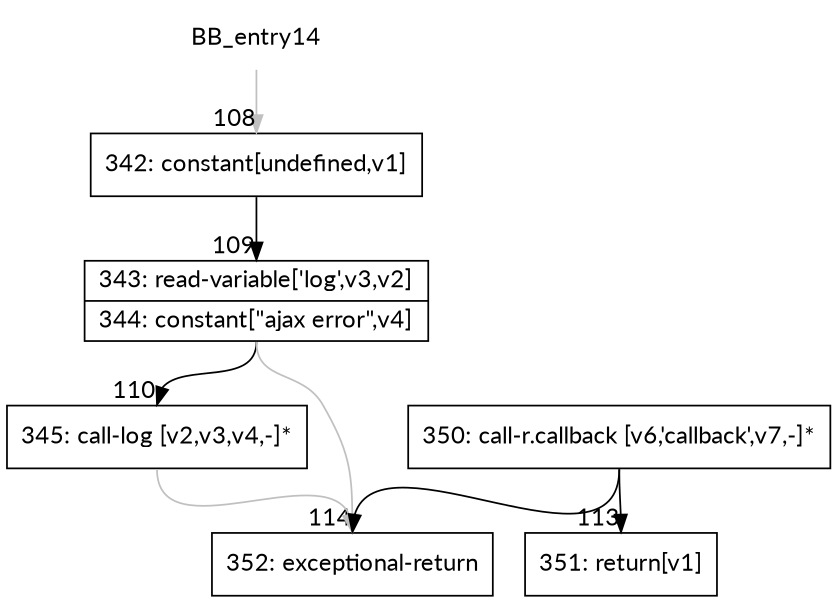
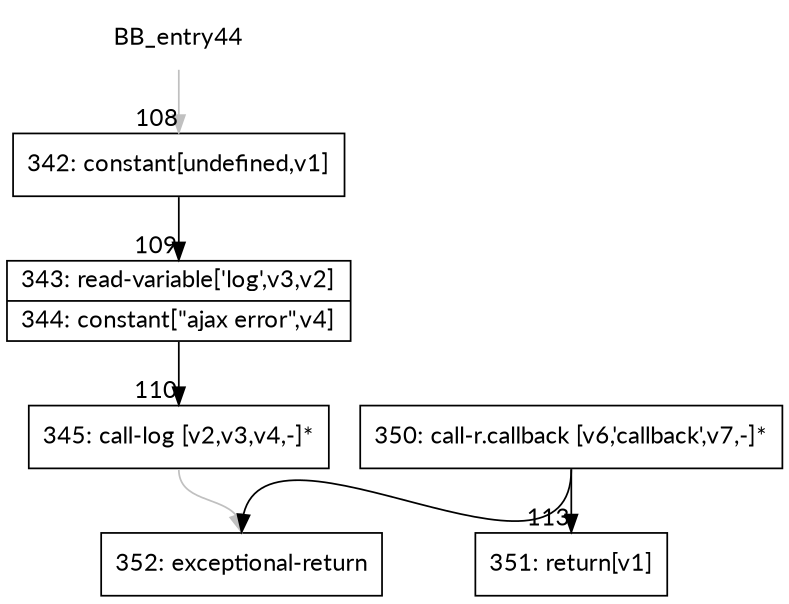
(256, 38) -> (179, 38)
(327, 413) -> none
